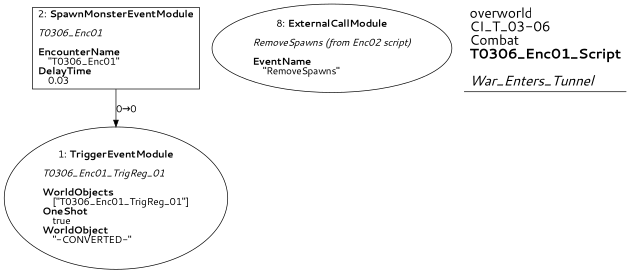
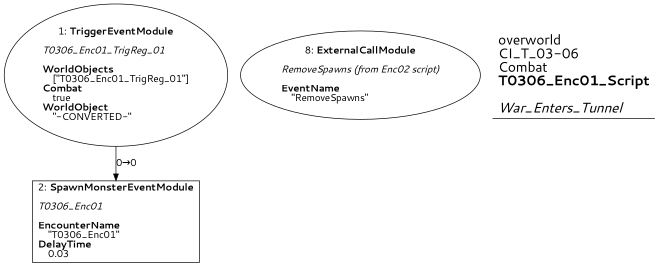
(116, 105) -> (116, 160)
(65, 212) -> (62, 89)
